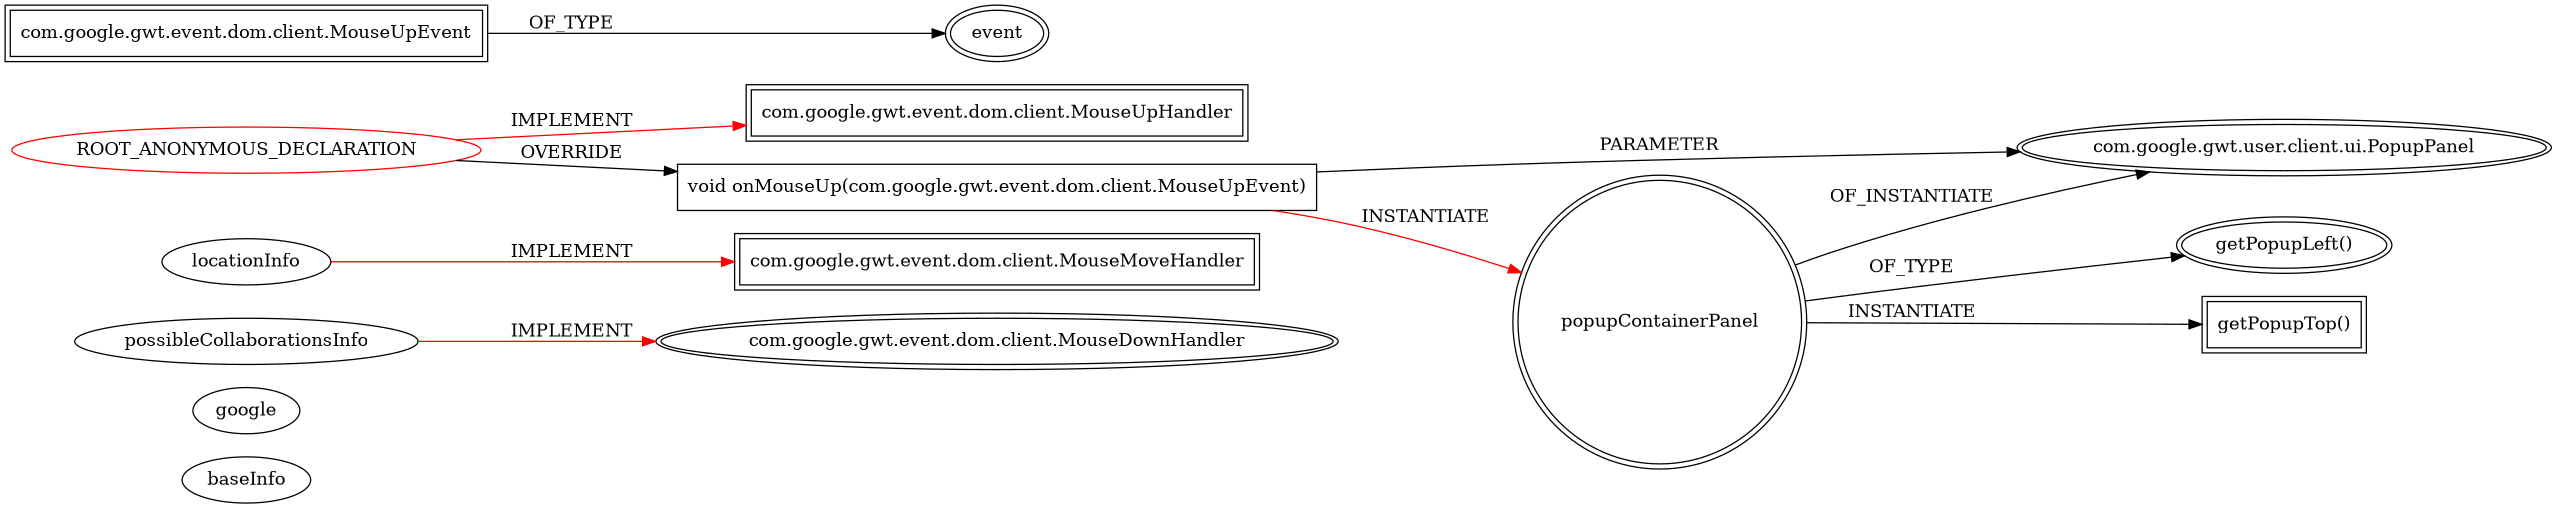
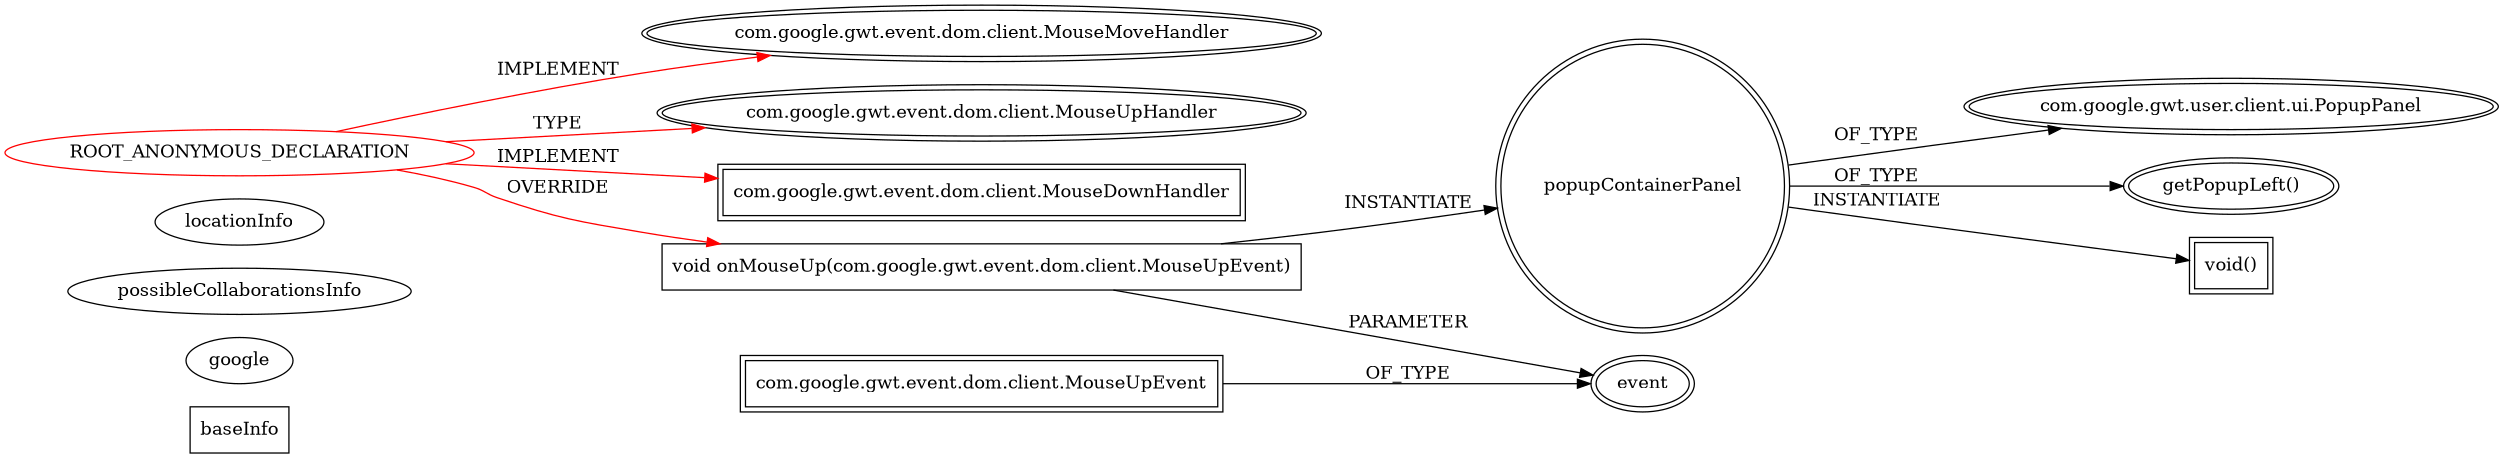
(997, 113) -> (982, 113)
(572, 121) -> (558, 124)
(1662, 160) -> (1347, 331)
(560, 166) -> (550, 214)
(1912, 197) -> (1877, 135)
(1392, 234) -> (1353, 228)
(526, 262) -> (546, 90)
(997, 262) -> (982, 33)
(2284, 325) -> (2231, 266)
(530, 341) -> (575, 171)
(997, 341) -> (982, 193)
(246, 480) -> (240, 430)
